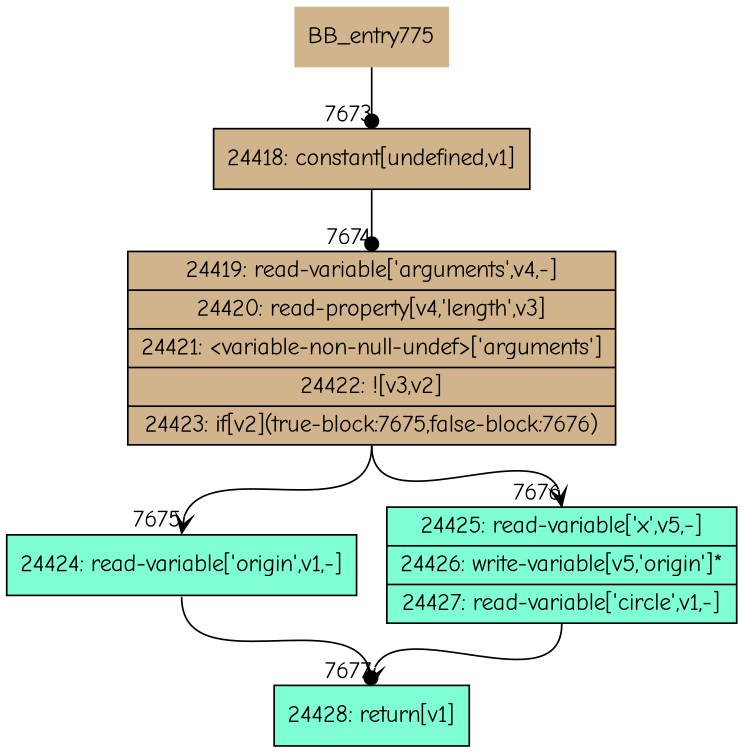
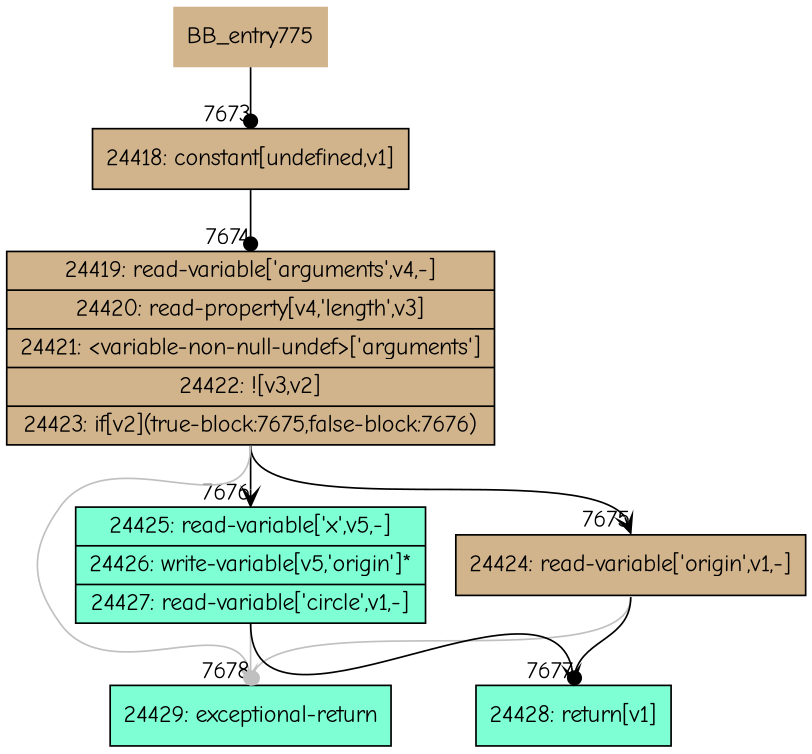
(182, 565) -> (631, 565)
none -> (251, 716)
